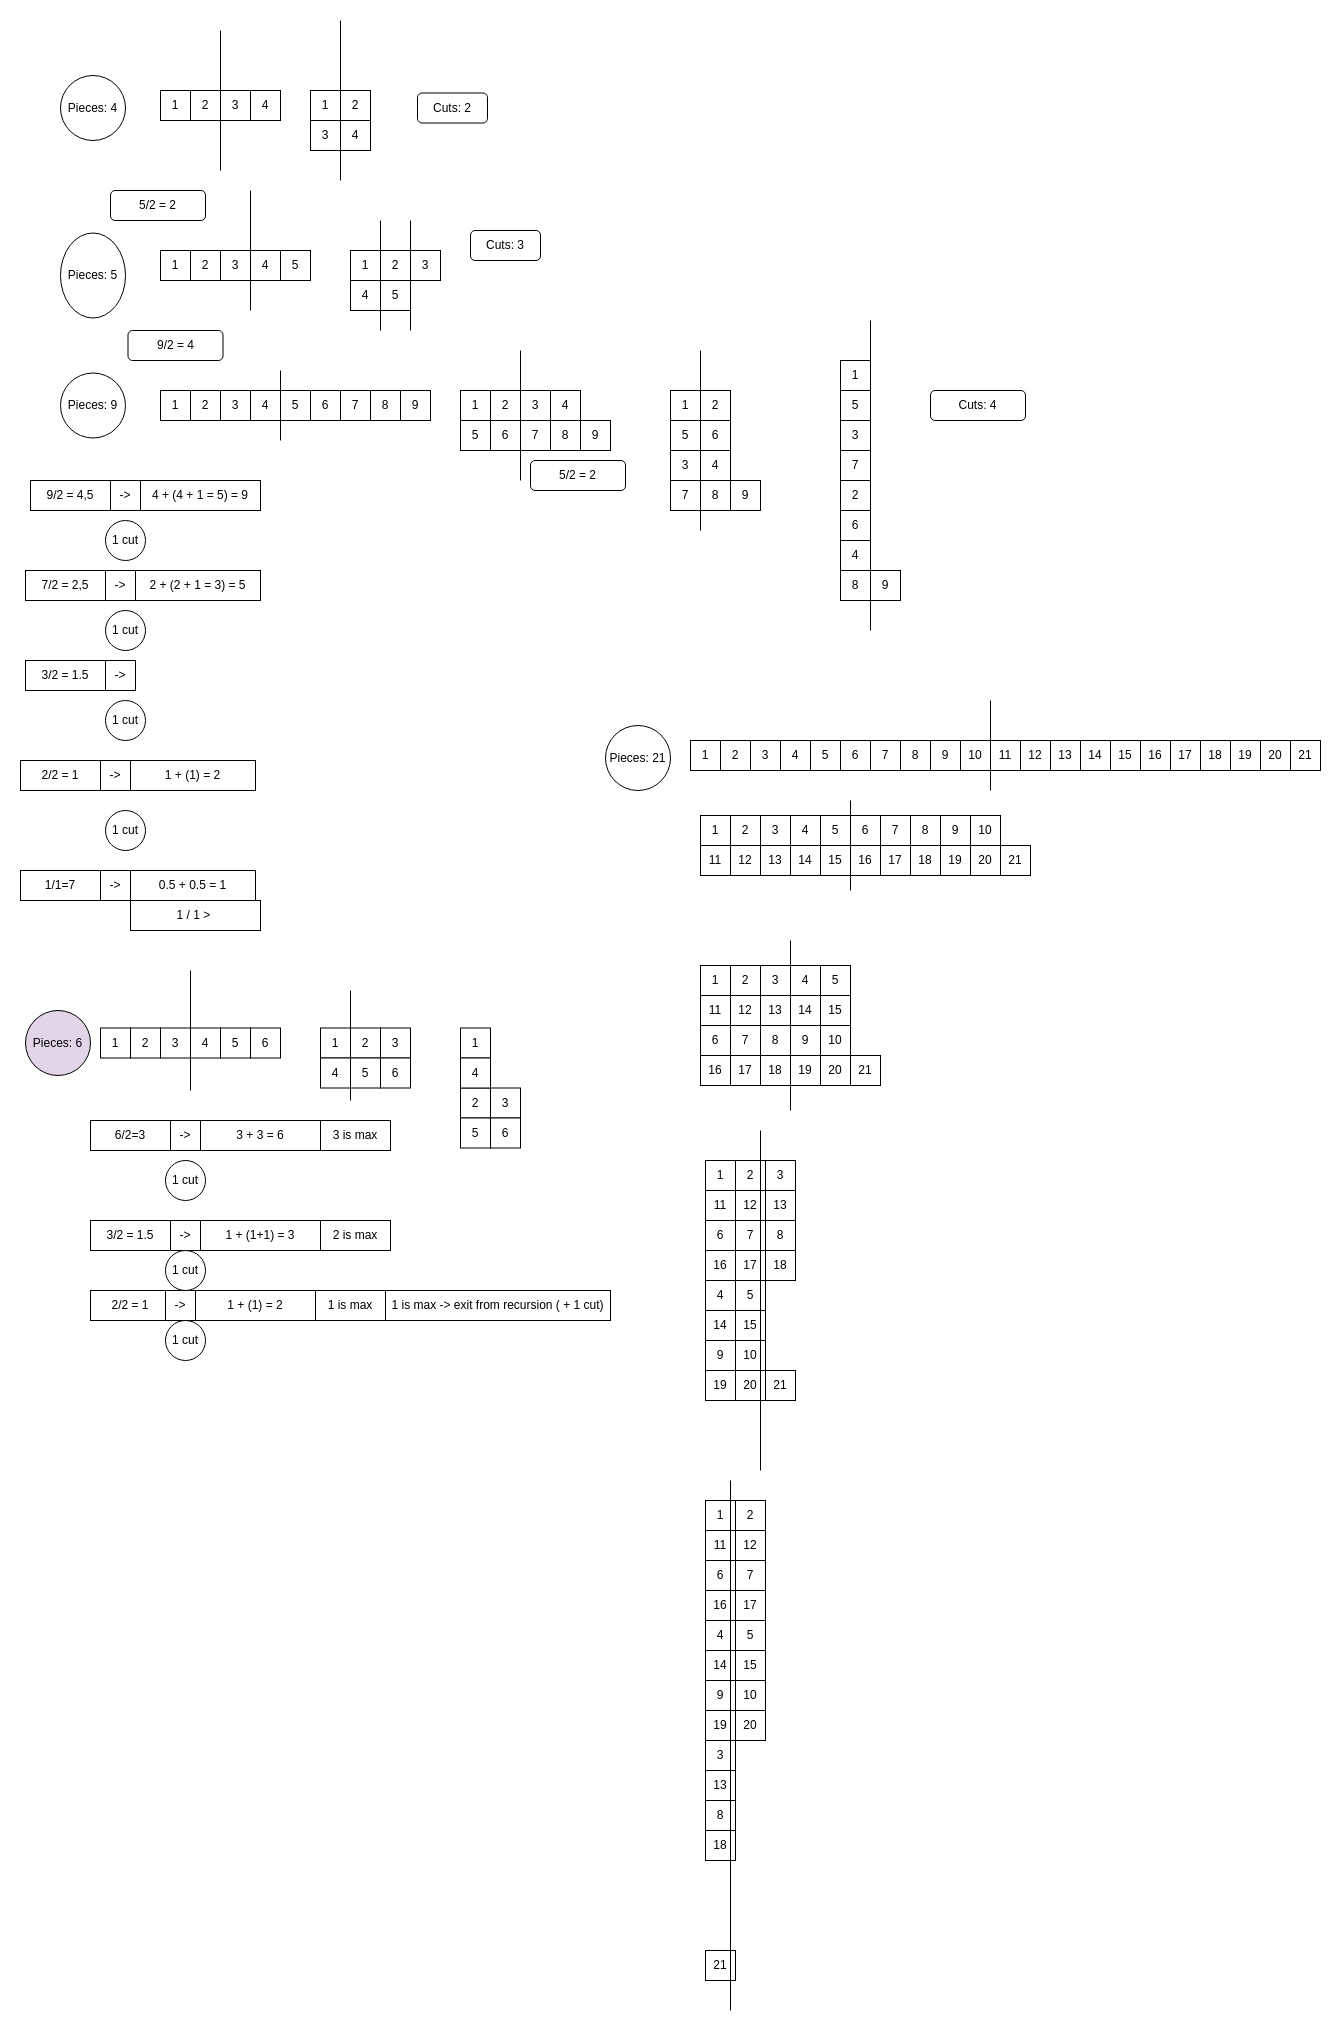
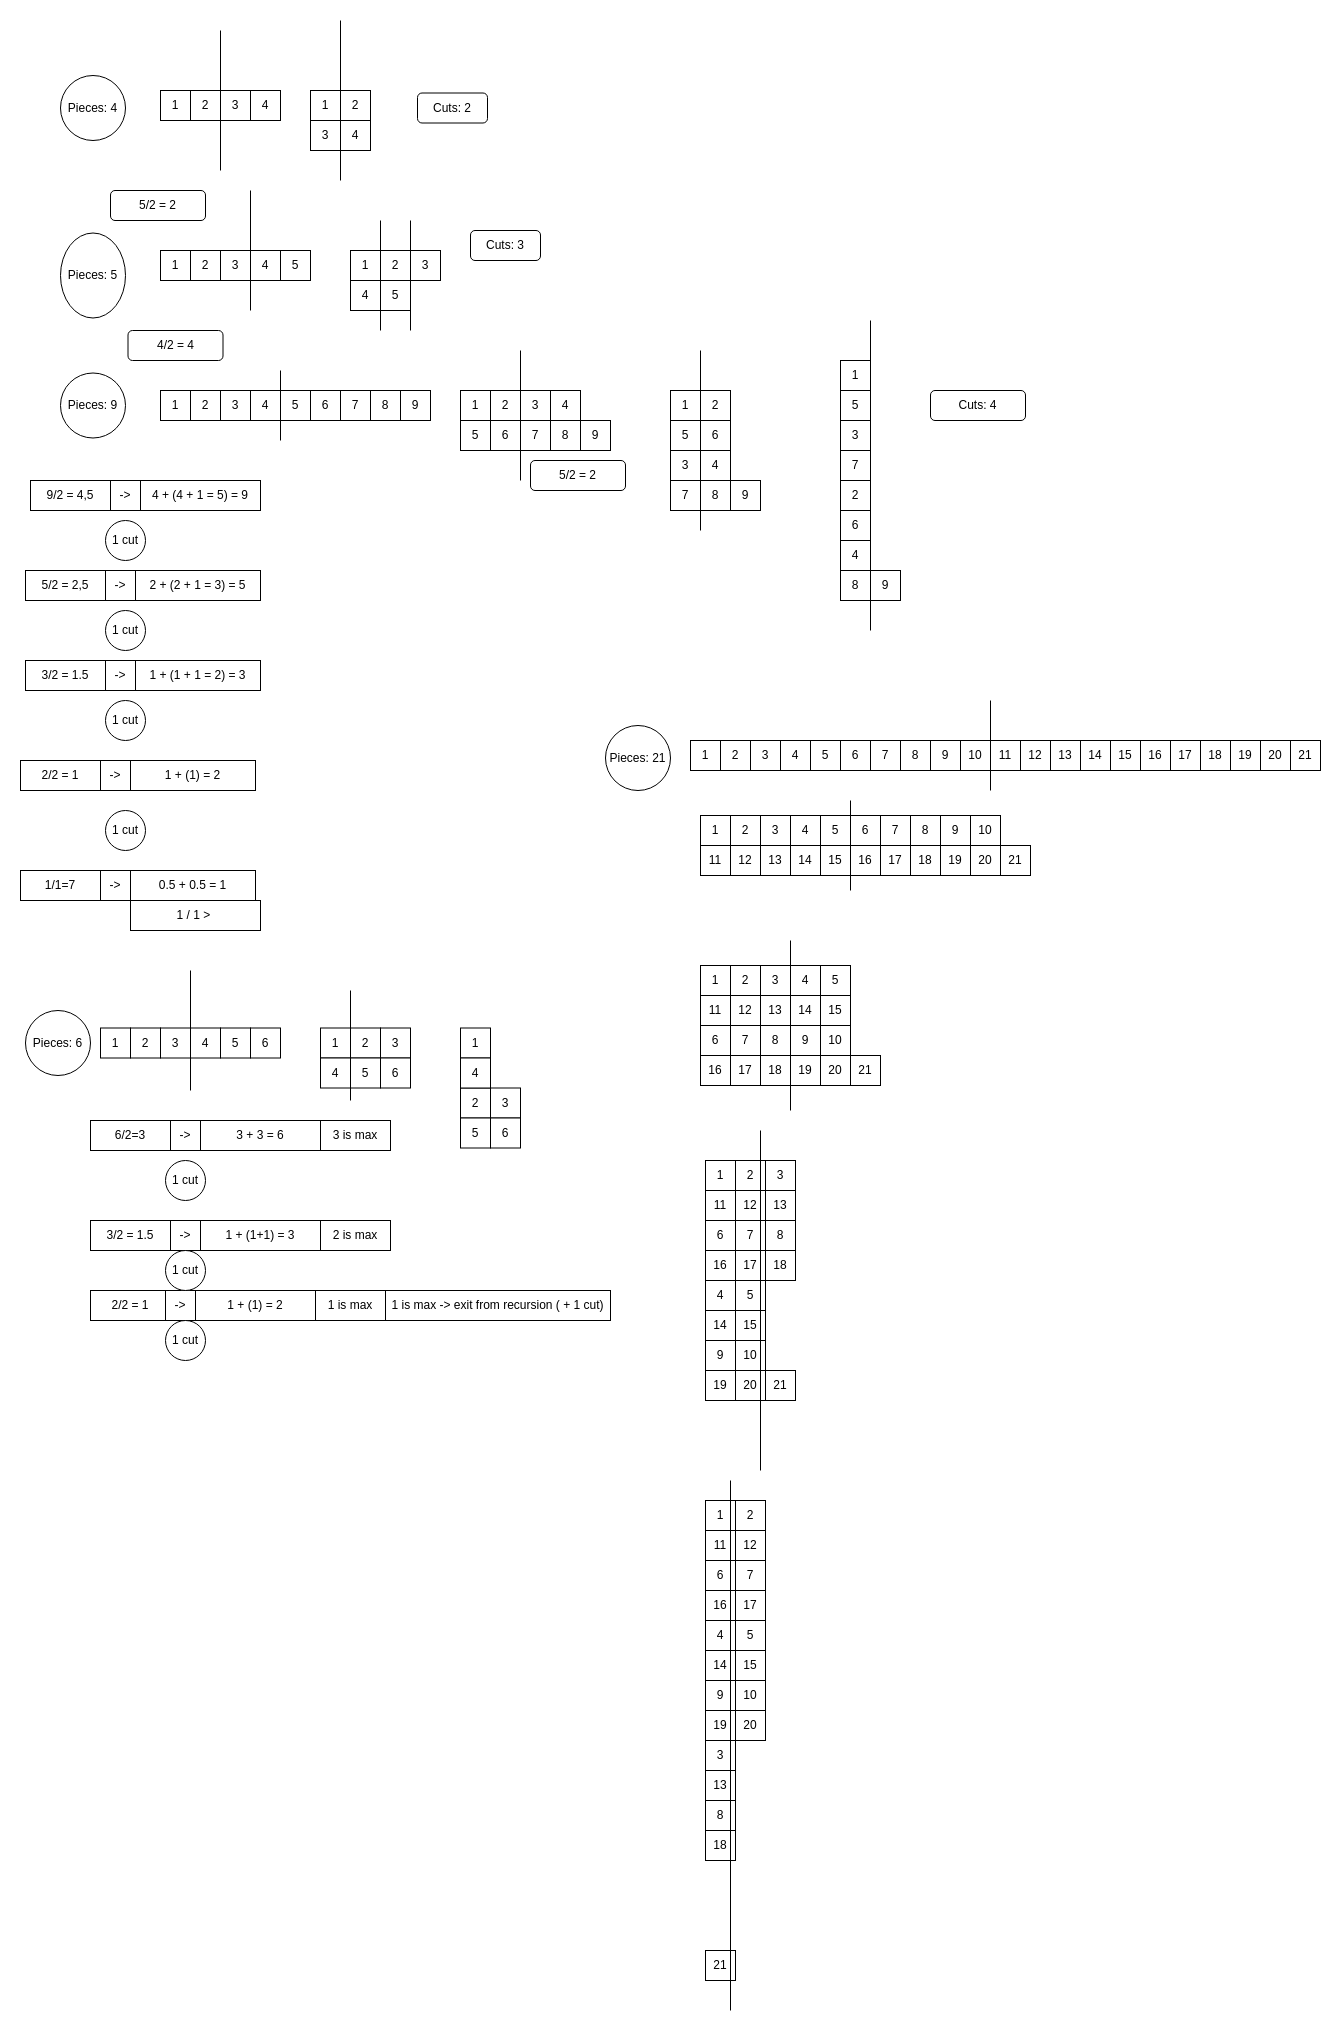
(176, 346) -> (176, 346)
(66, 586) -> (66, 586)
none -> (198, 676)
(58, 1043) -> (58, 1043)
